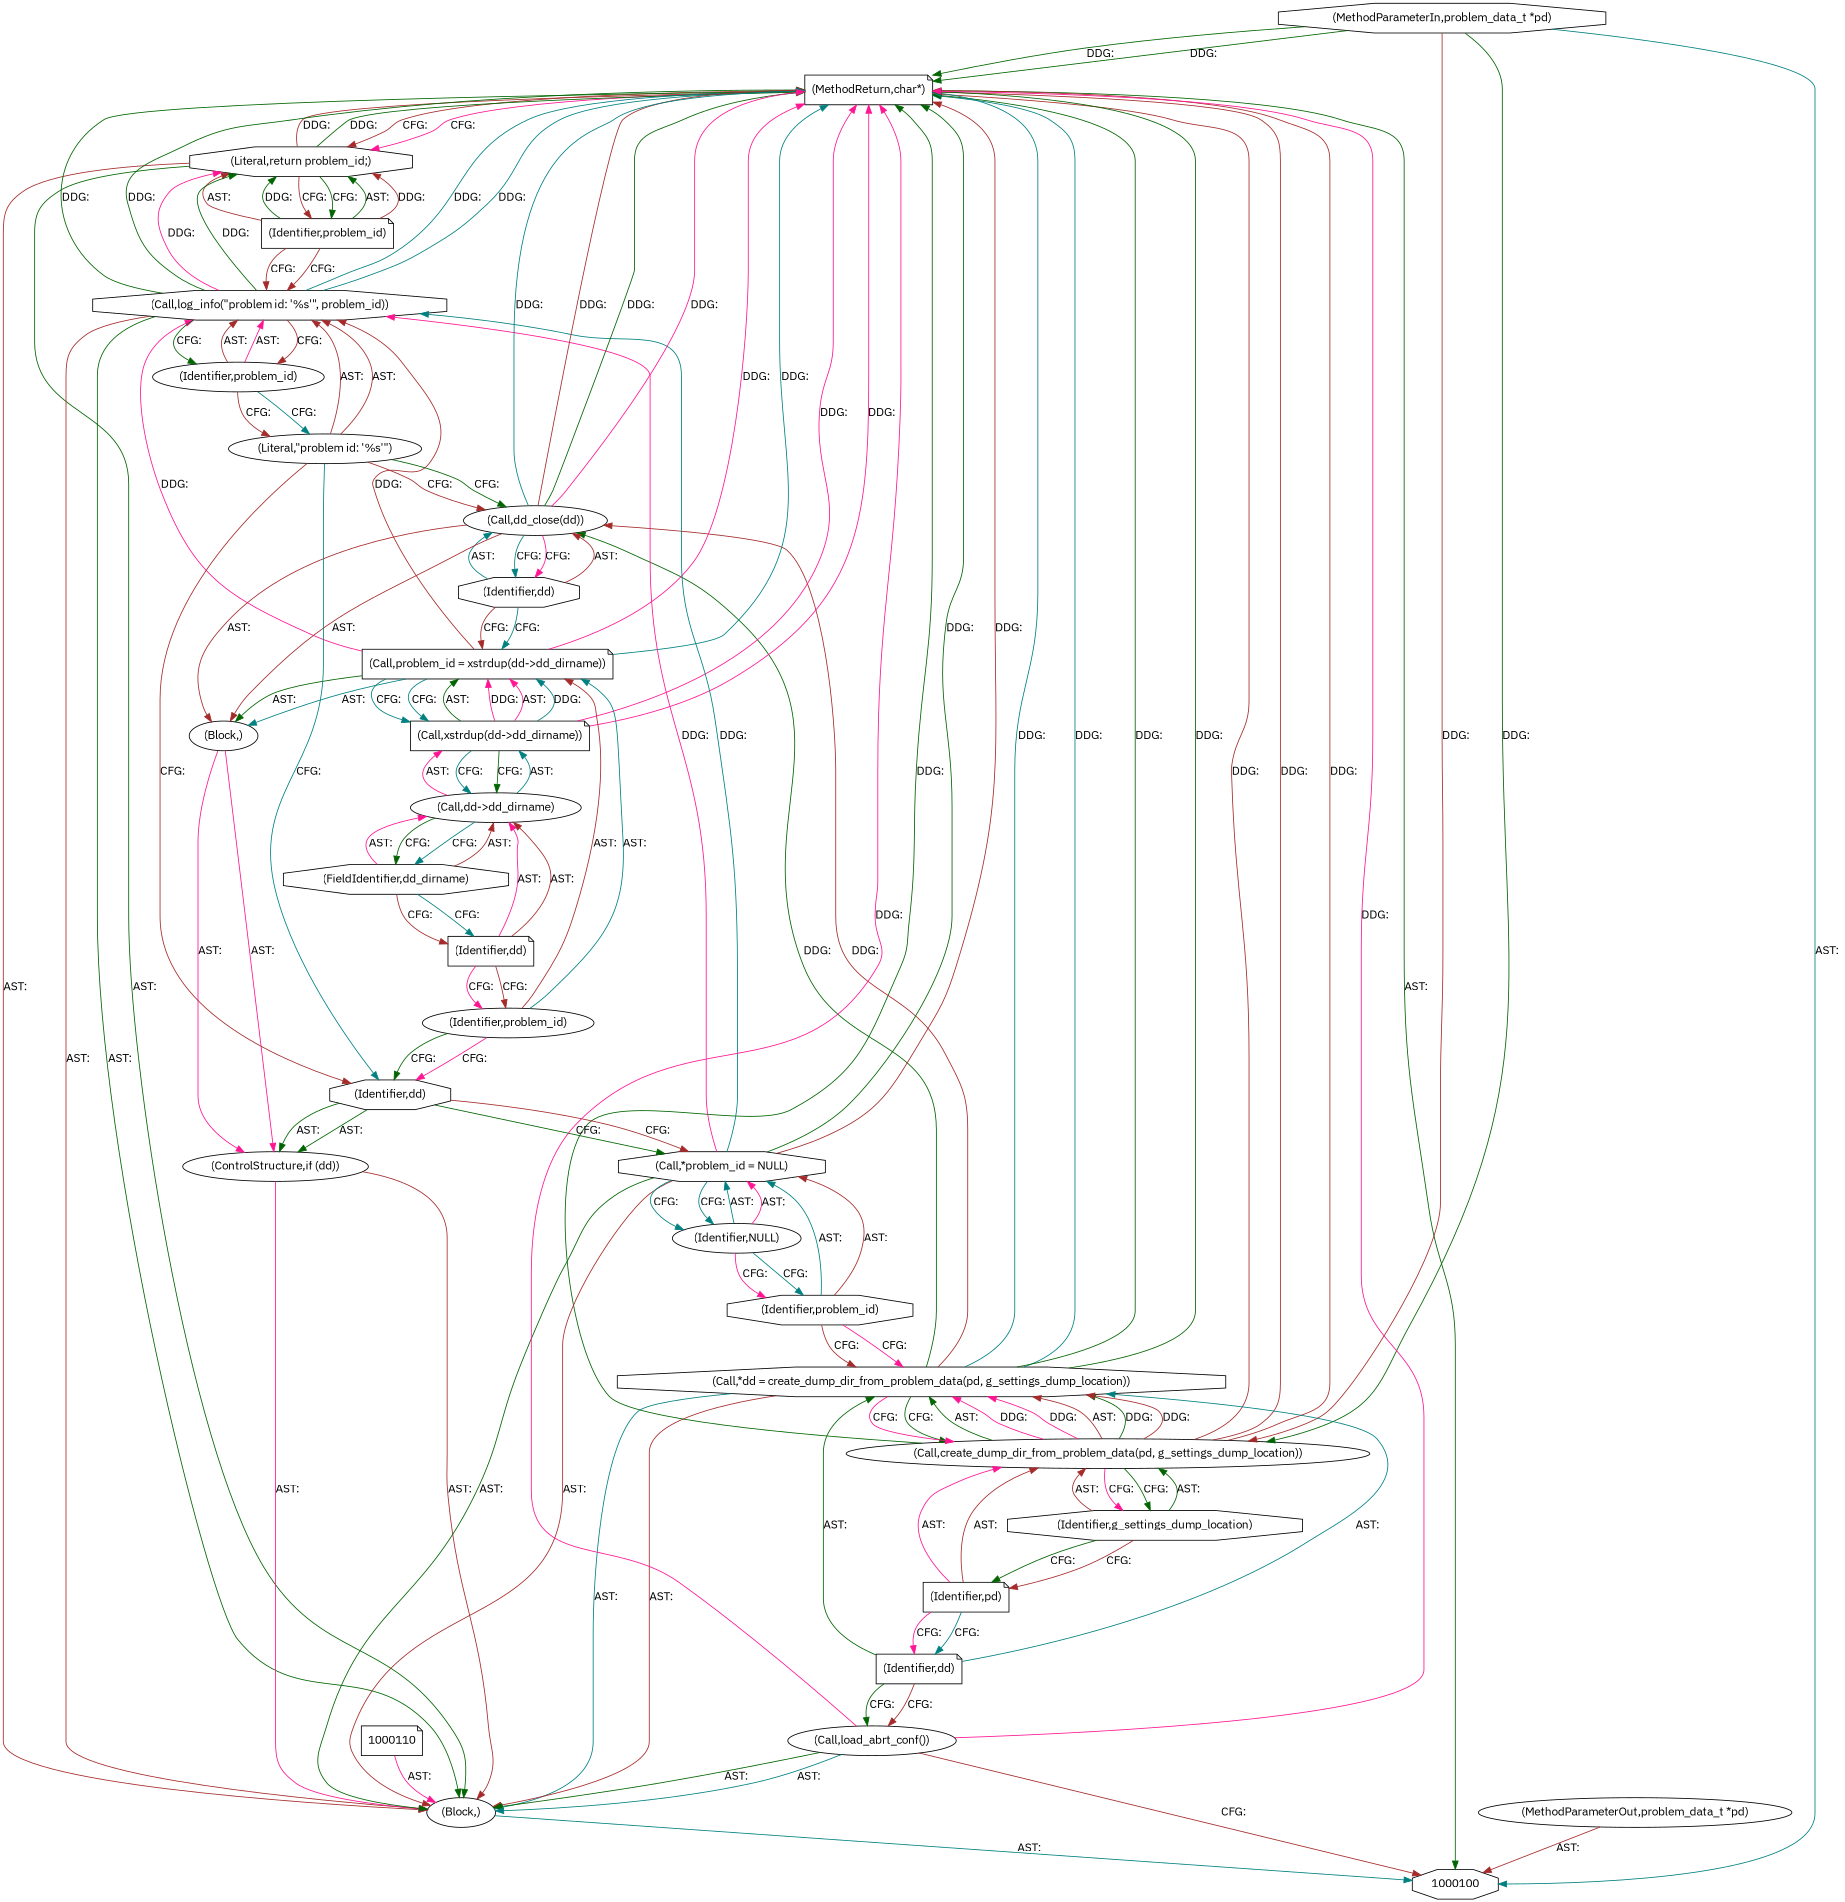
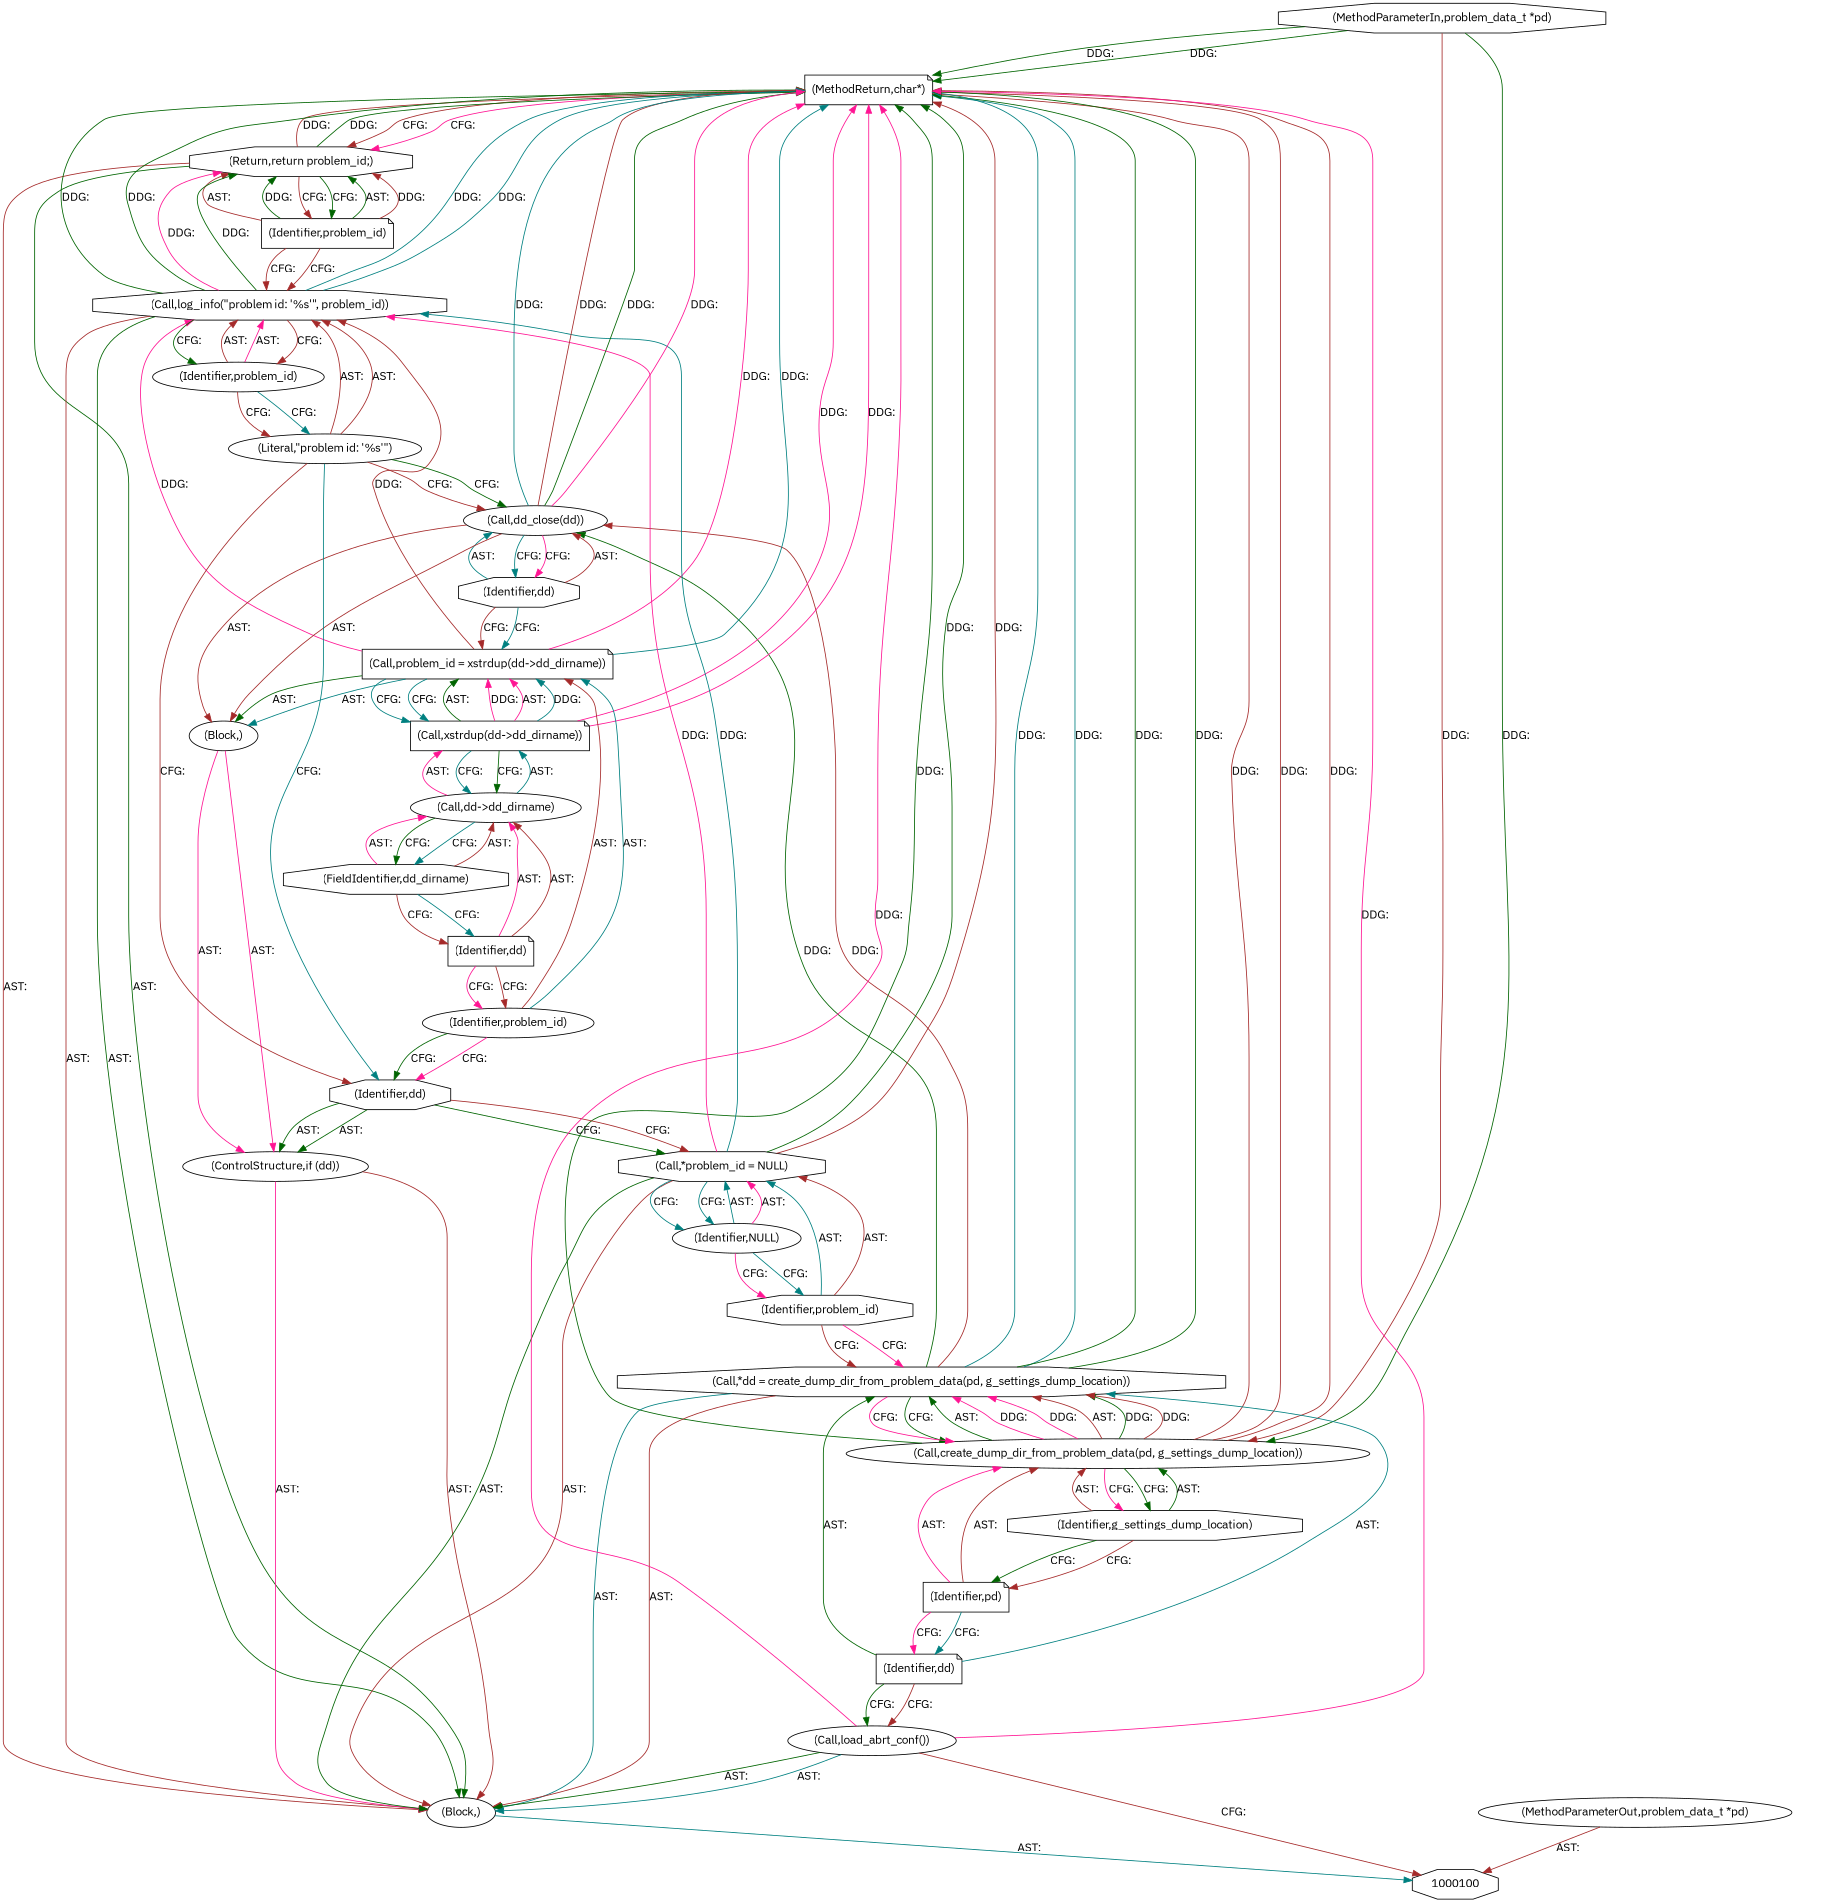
(301, 162) -> (301, 162)
(1404, 767) -> none
(1815, 979) -> none
(392, 1741) -> none
